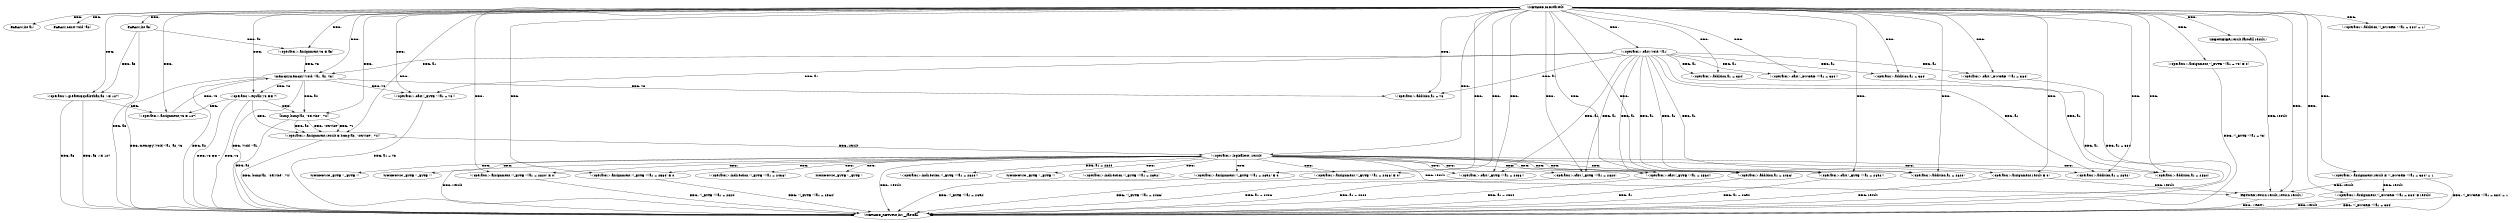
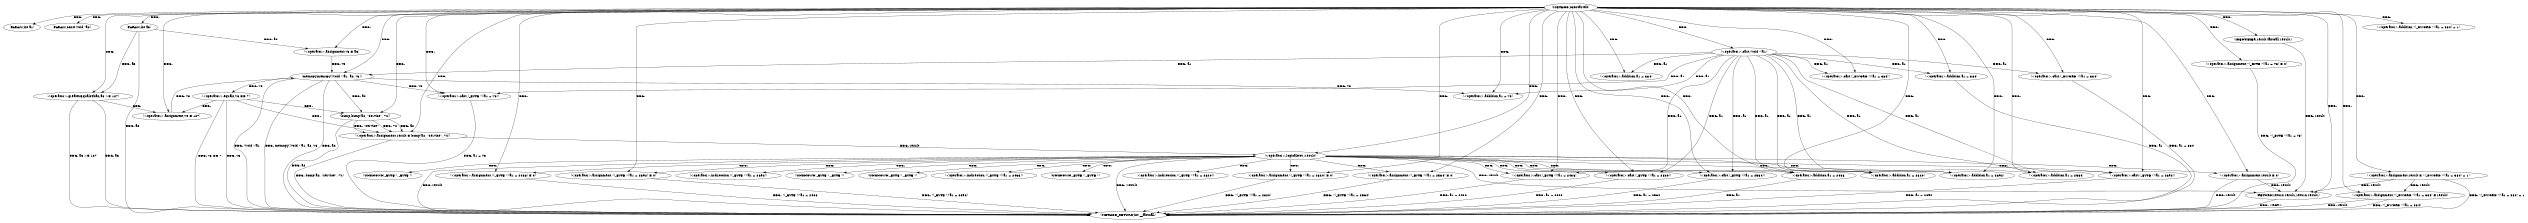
(853, 9) -> none
(1099, 166) -> (1245, 166)
